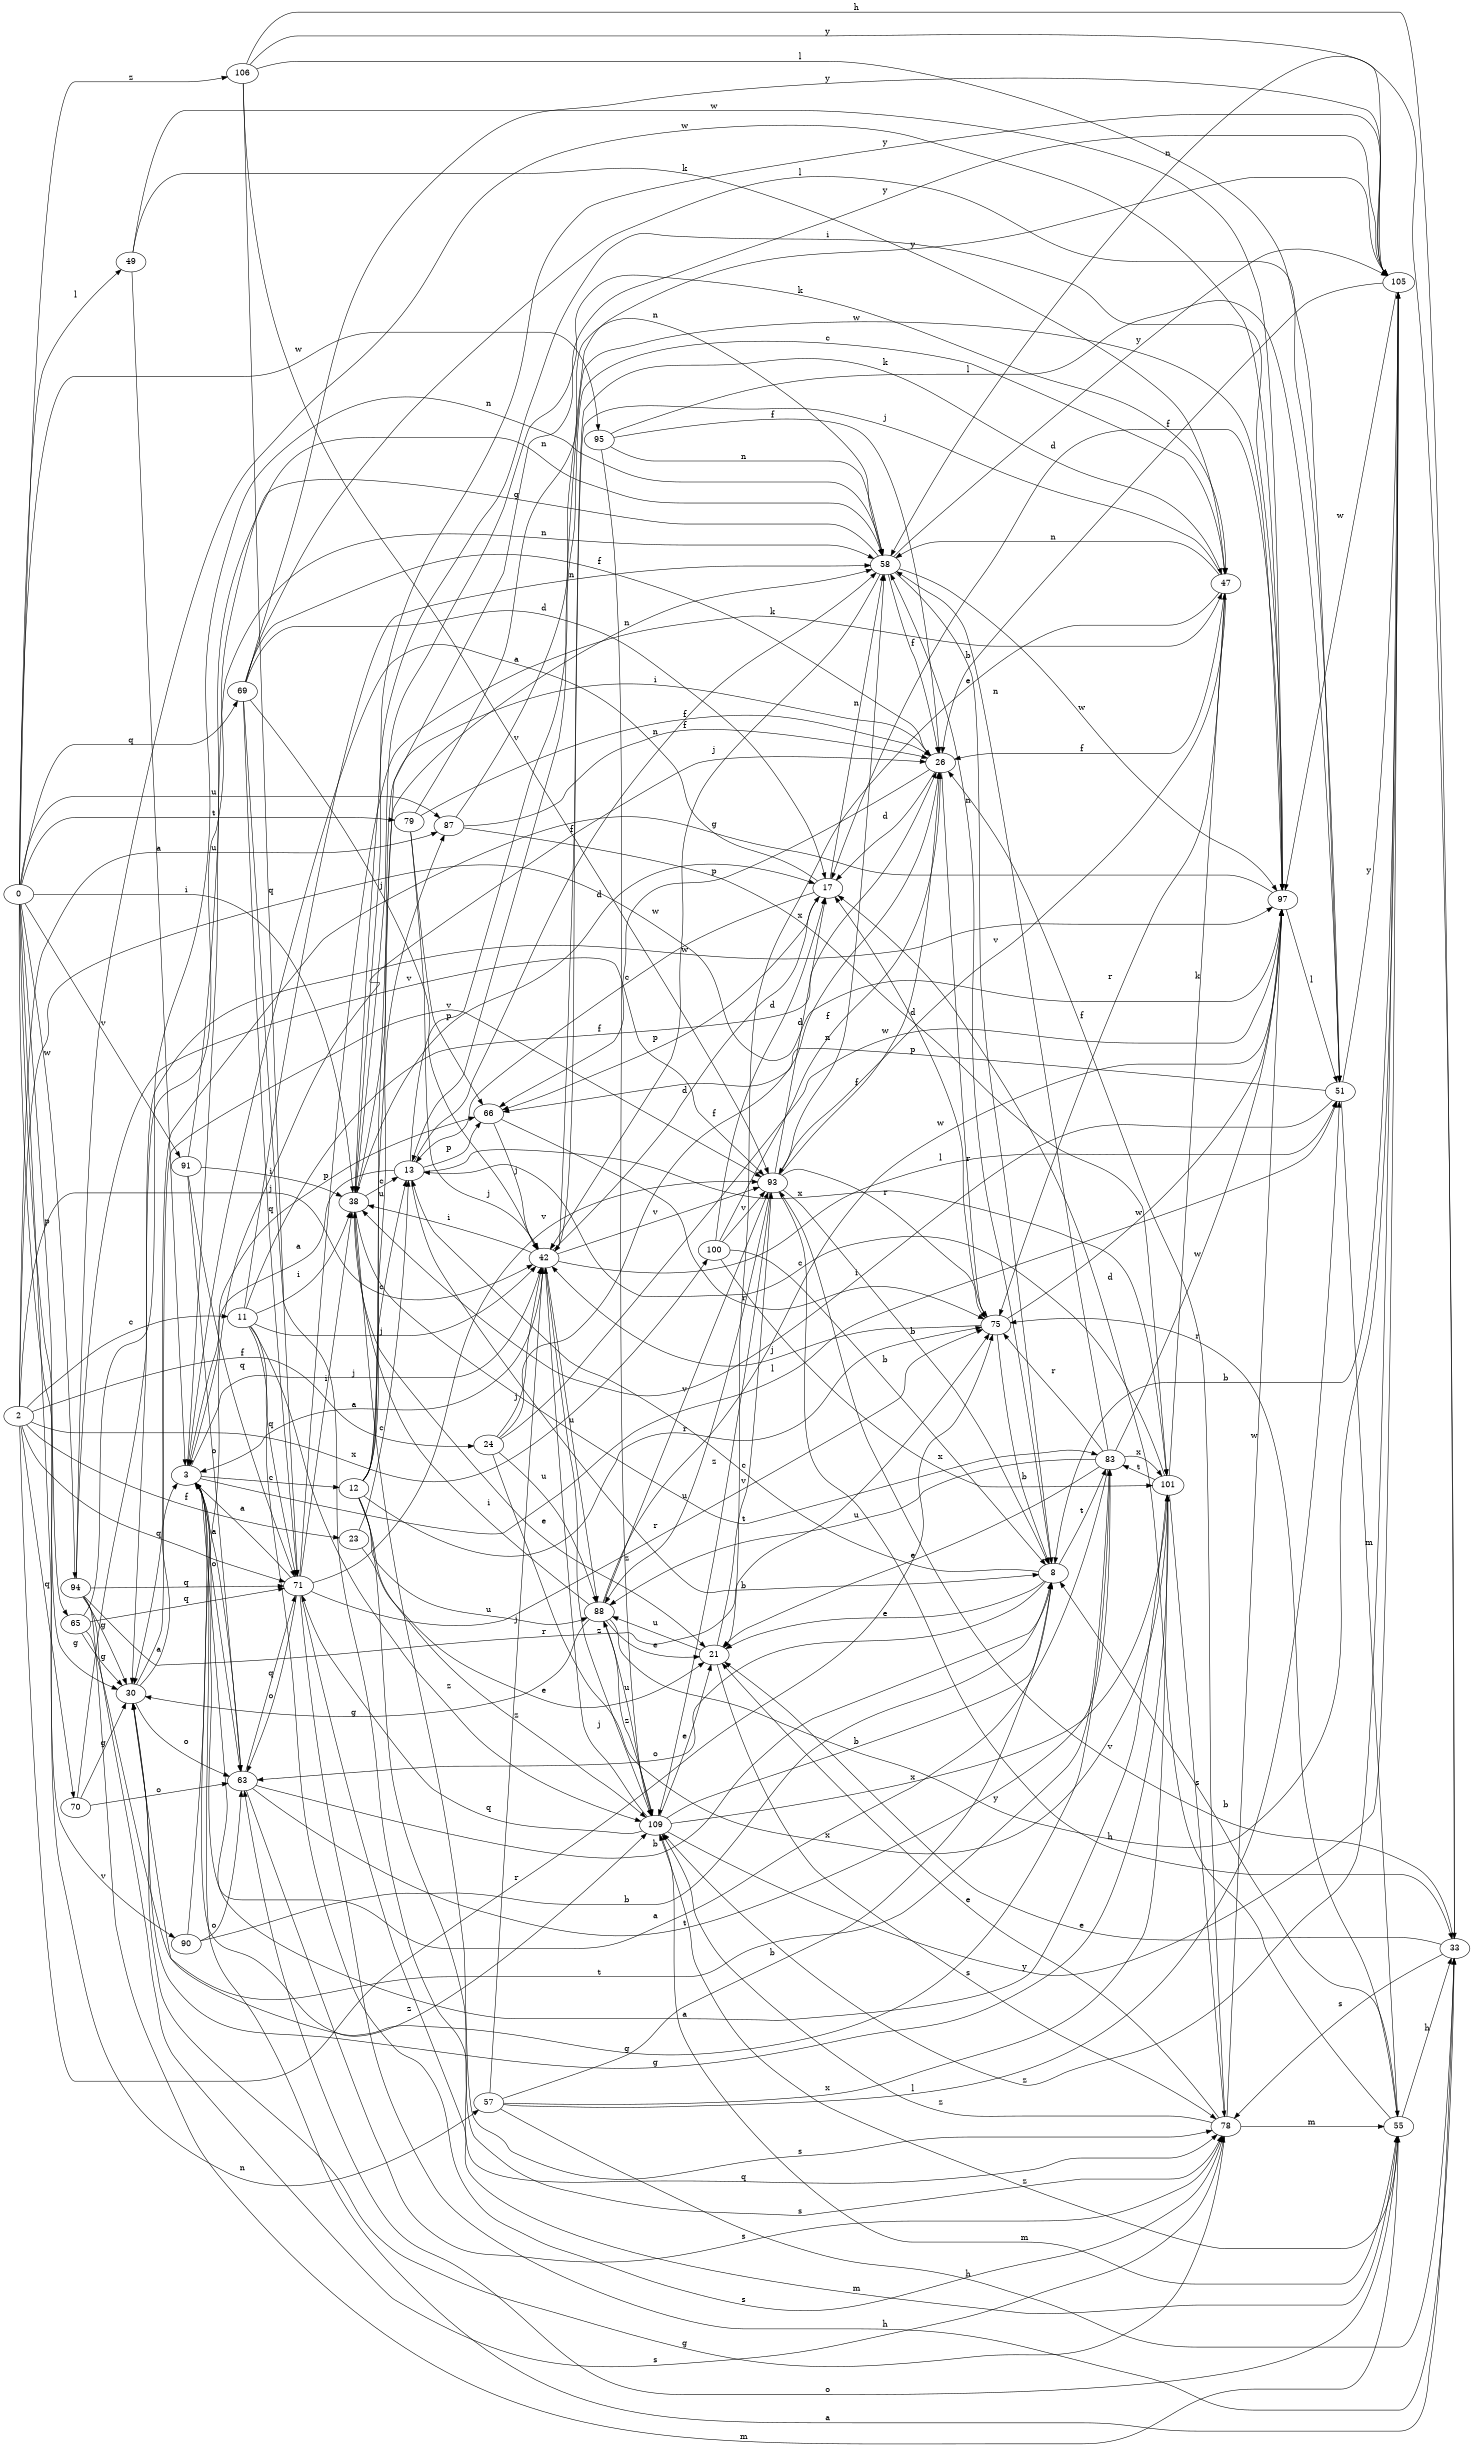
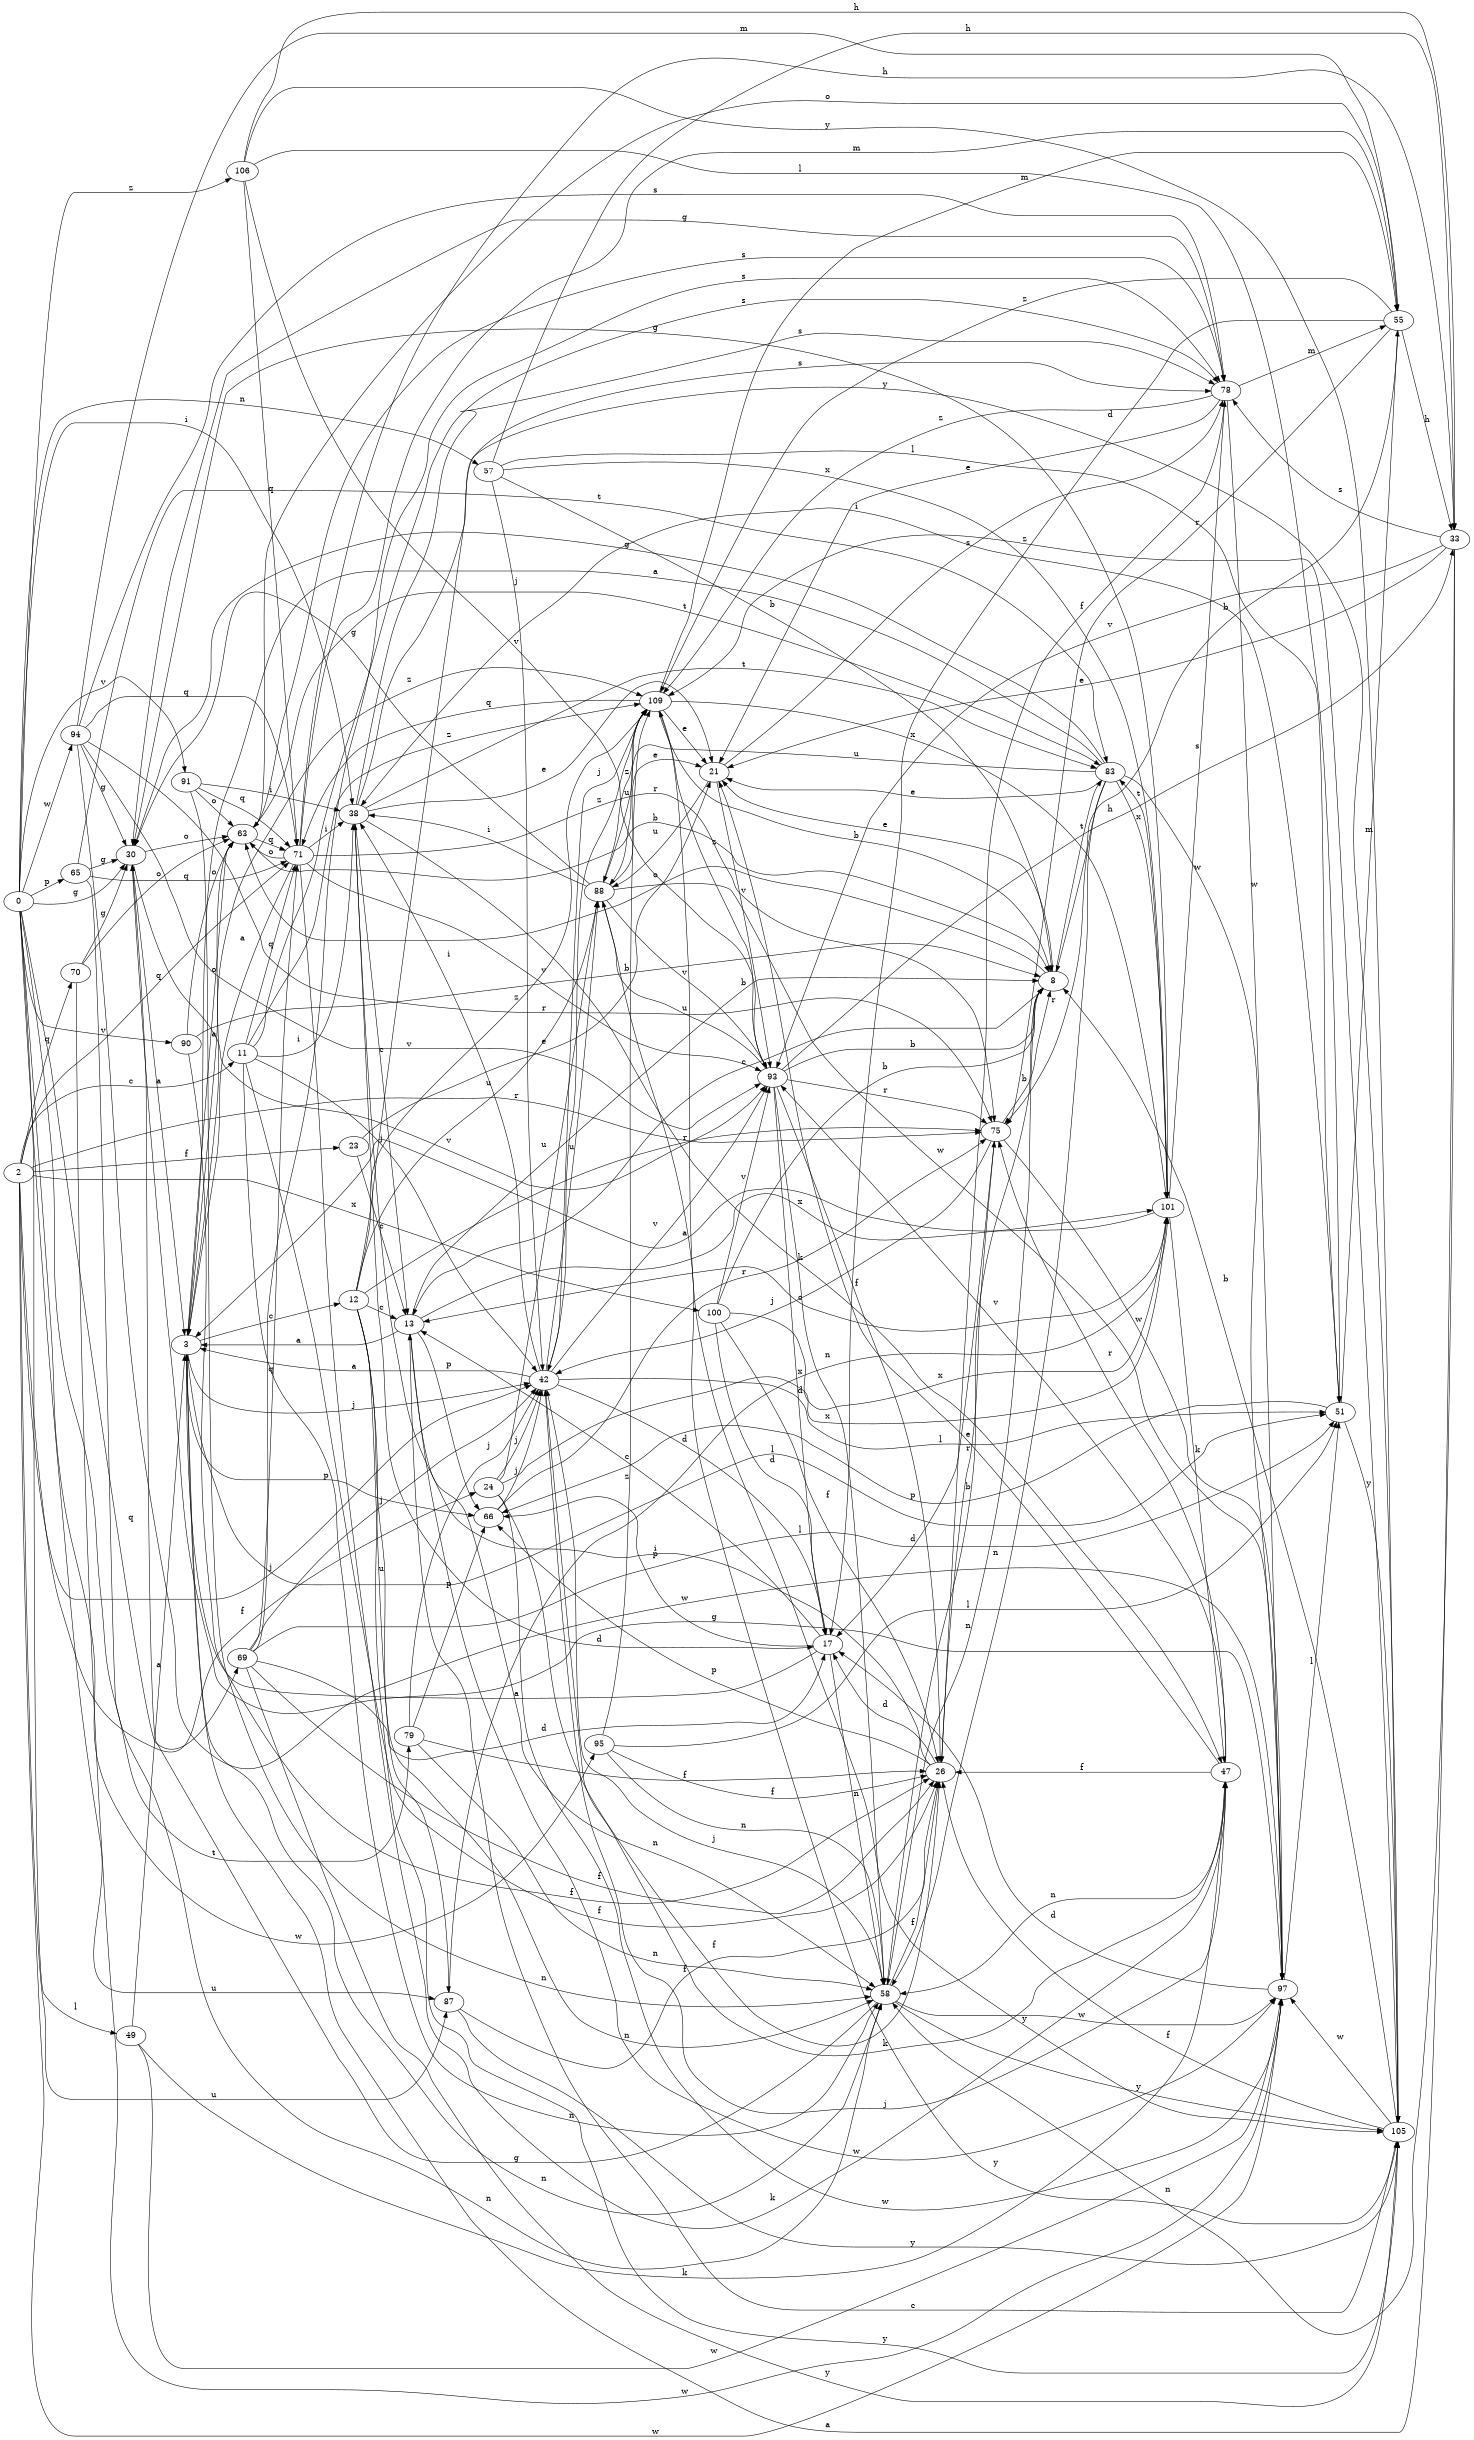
(722, 238) -> none
(599, 377) -> (657, 2198)
(744, 2177) -> (744, 277)
